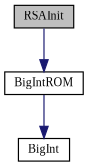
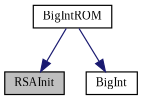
(44, 44) -> (57, 45)
